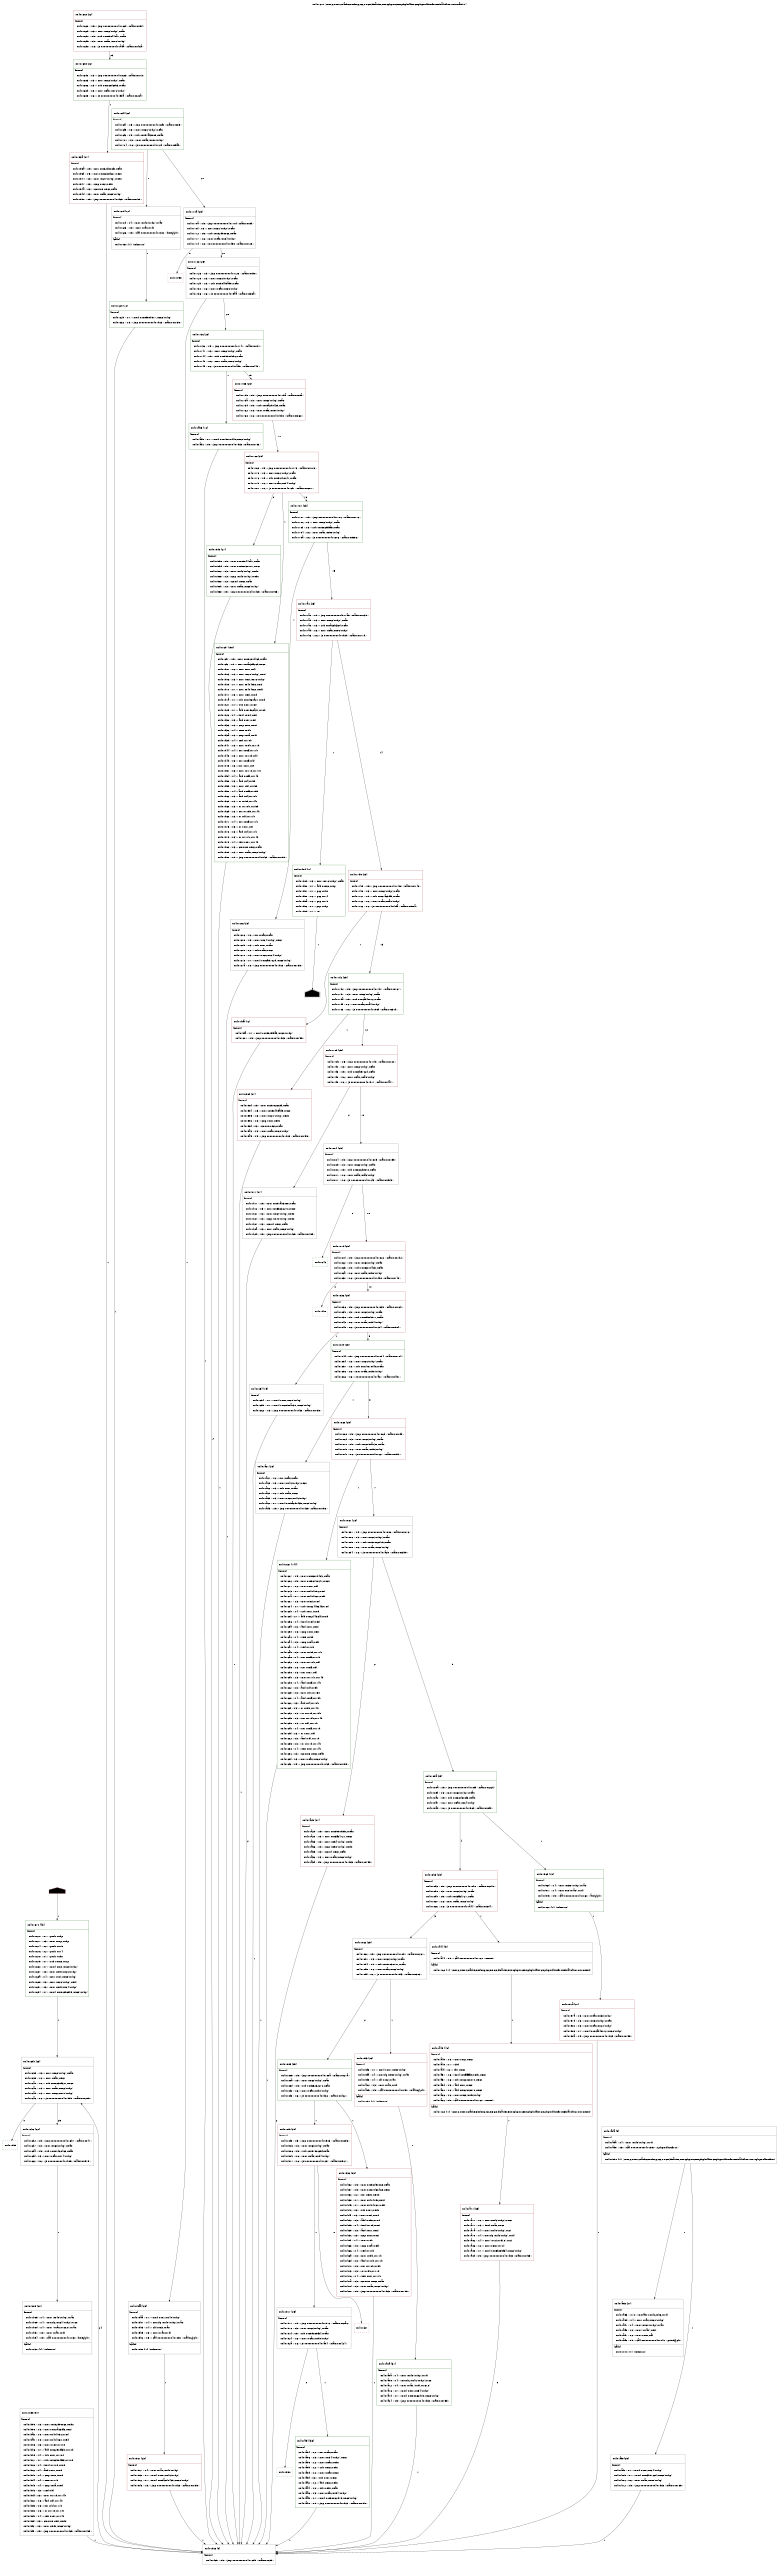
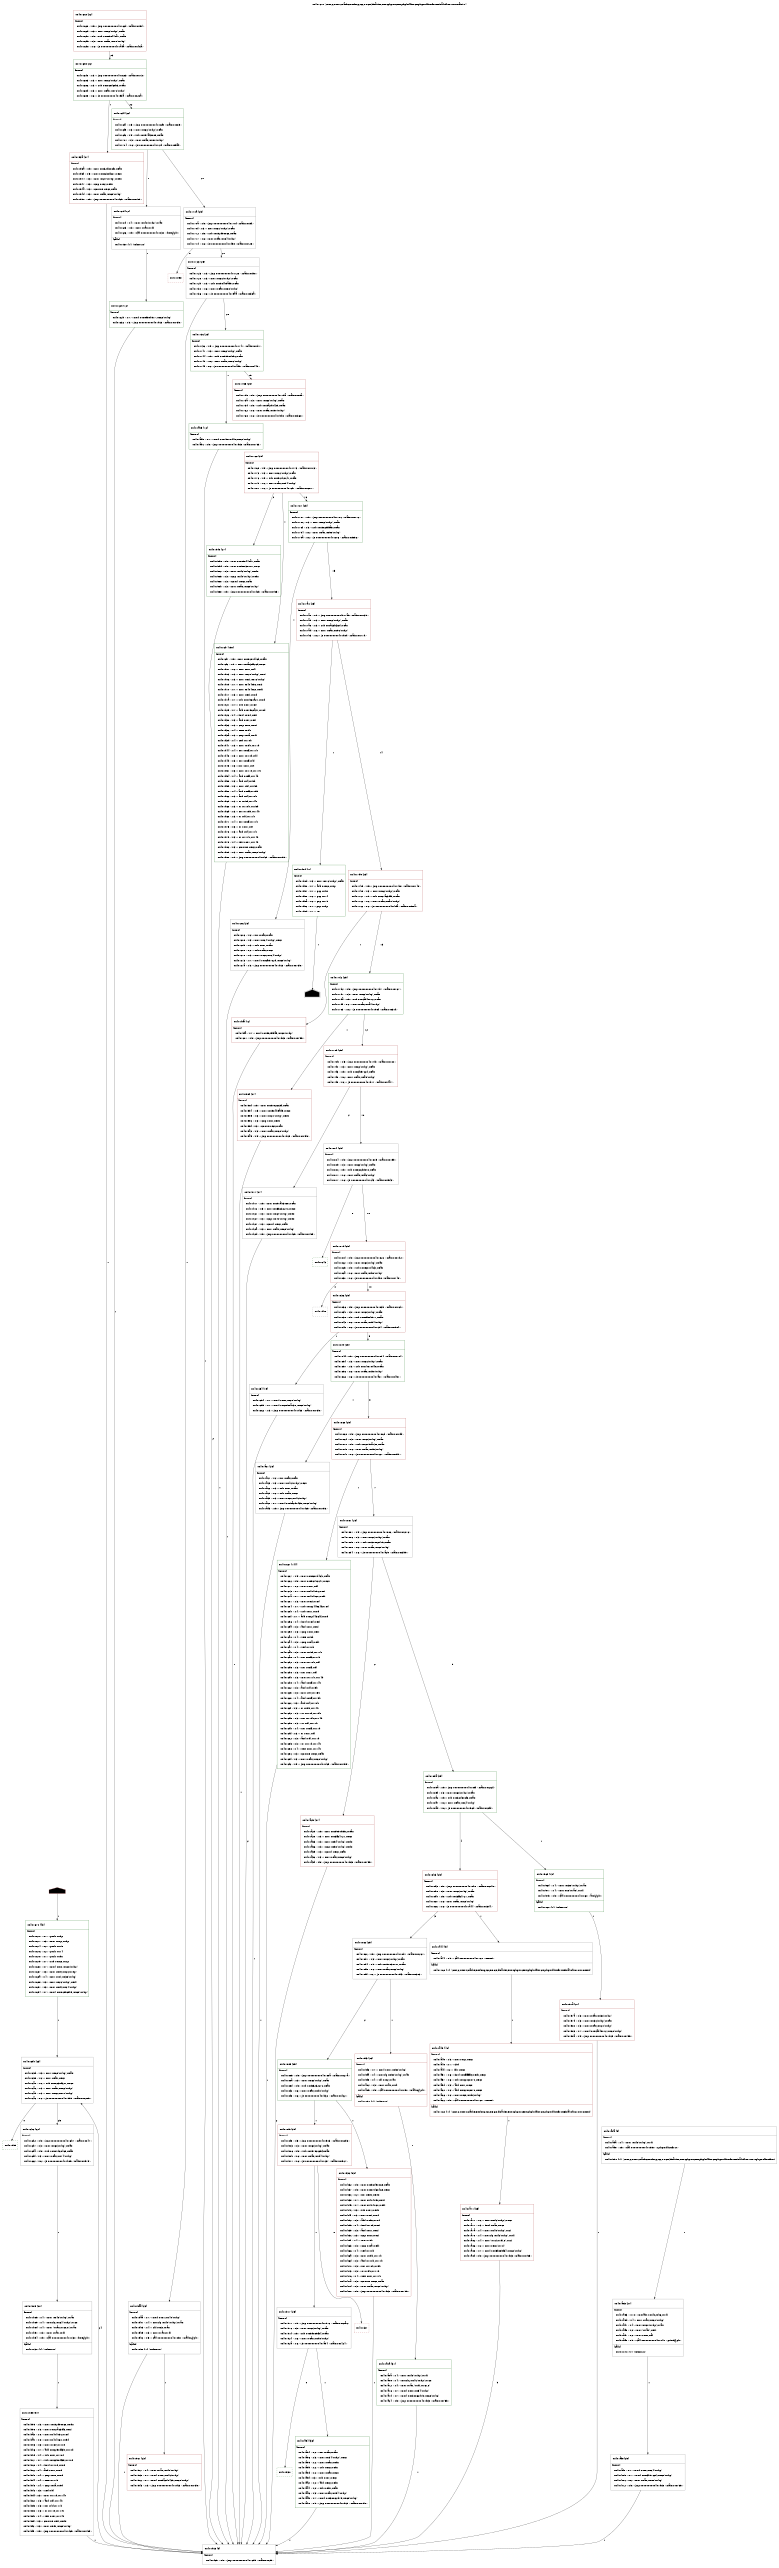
none -> (128, 104)
(275, 435) -> none
(690, 2311) -> (648, 2404)
none -> (57, 2380)
(183, 2519) -> (118, 2483)
